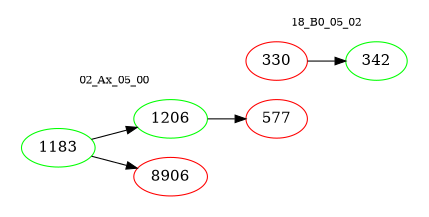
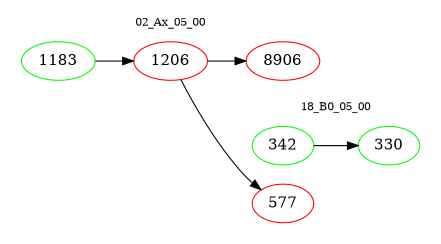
(327, 23) -> (336, 108)
(277, 61) -> (389, 146)
(321, 61) -> (331, 146)
(171, 119) -> (171, 61)
(109, 161) -> (221, 61)
